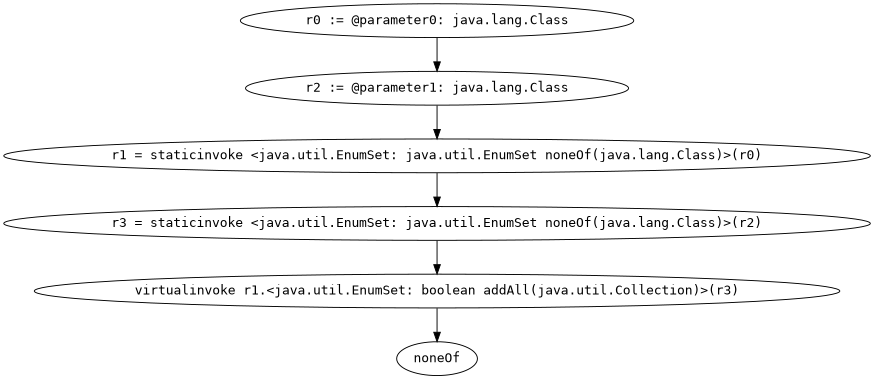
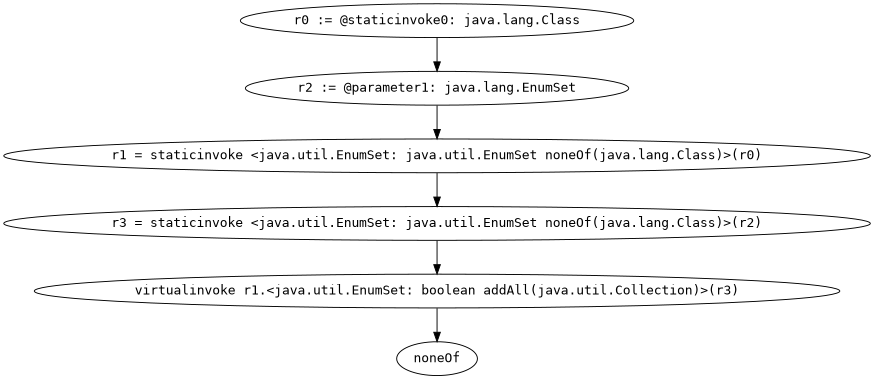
(437, 21) -> (437, 21)
(437, 88) -> (437, 88)
